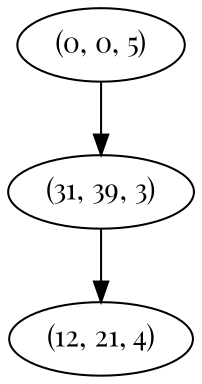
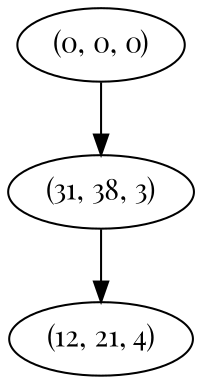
(101, 45) -> (101, 45)
(101, 192) -> (101, 192)
